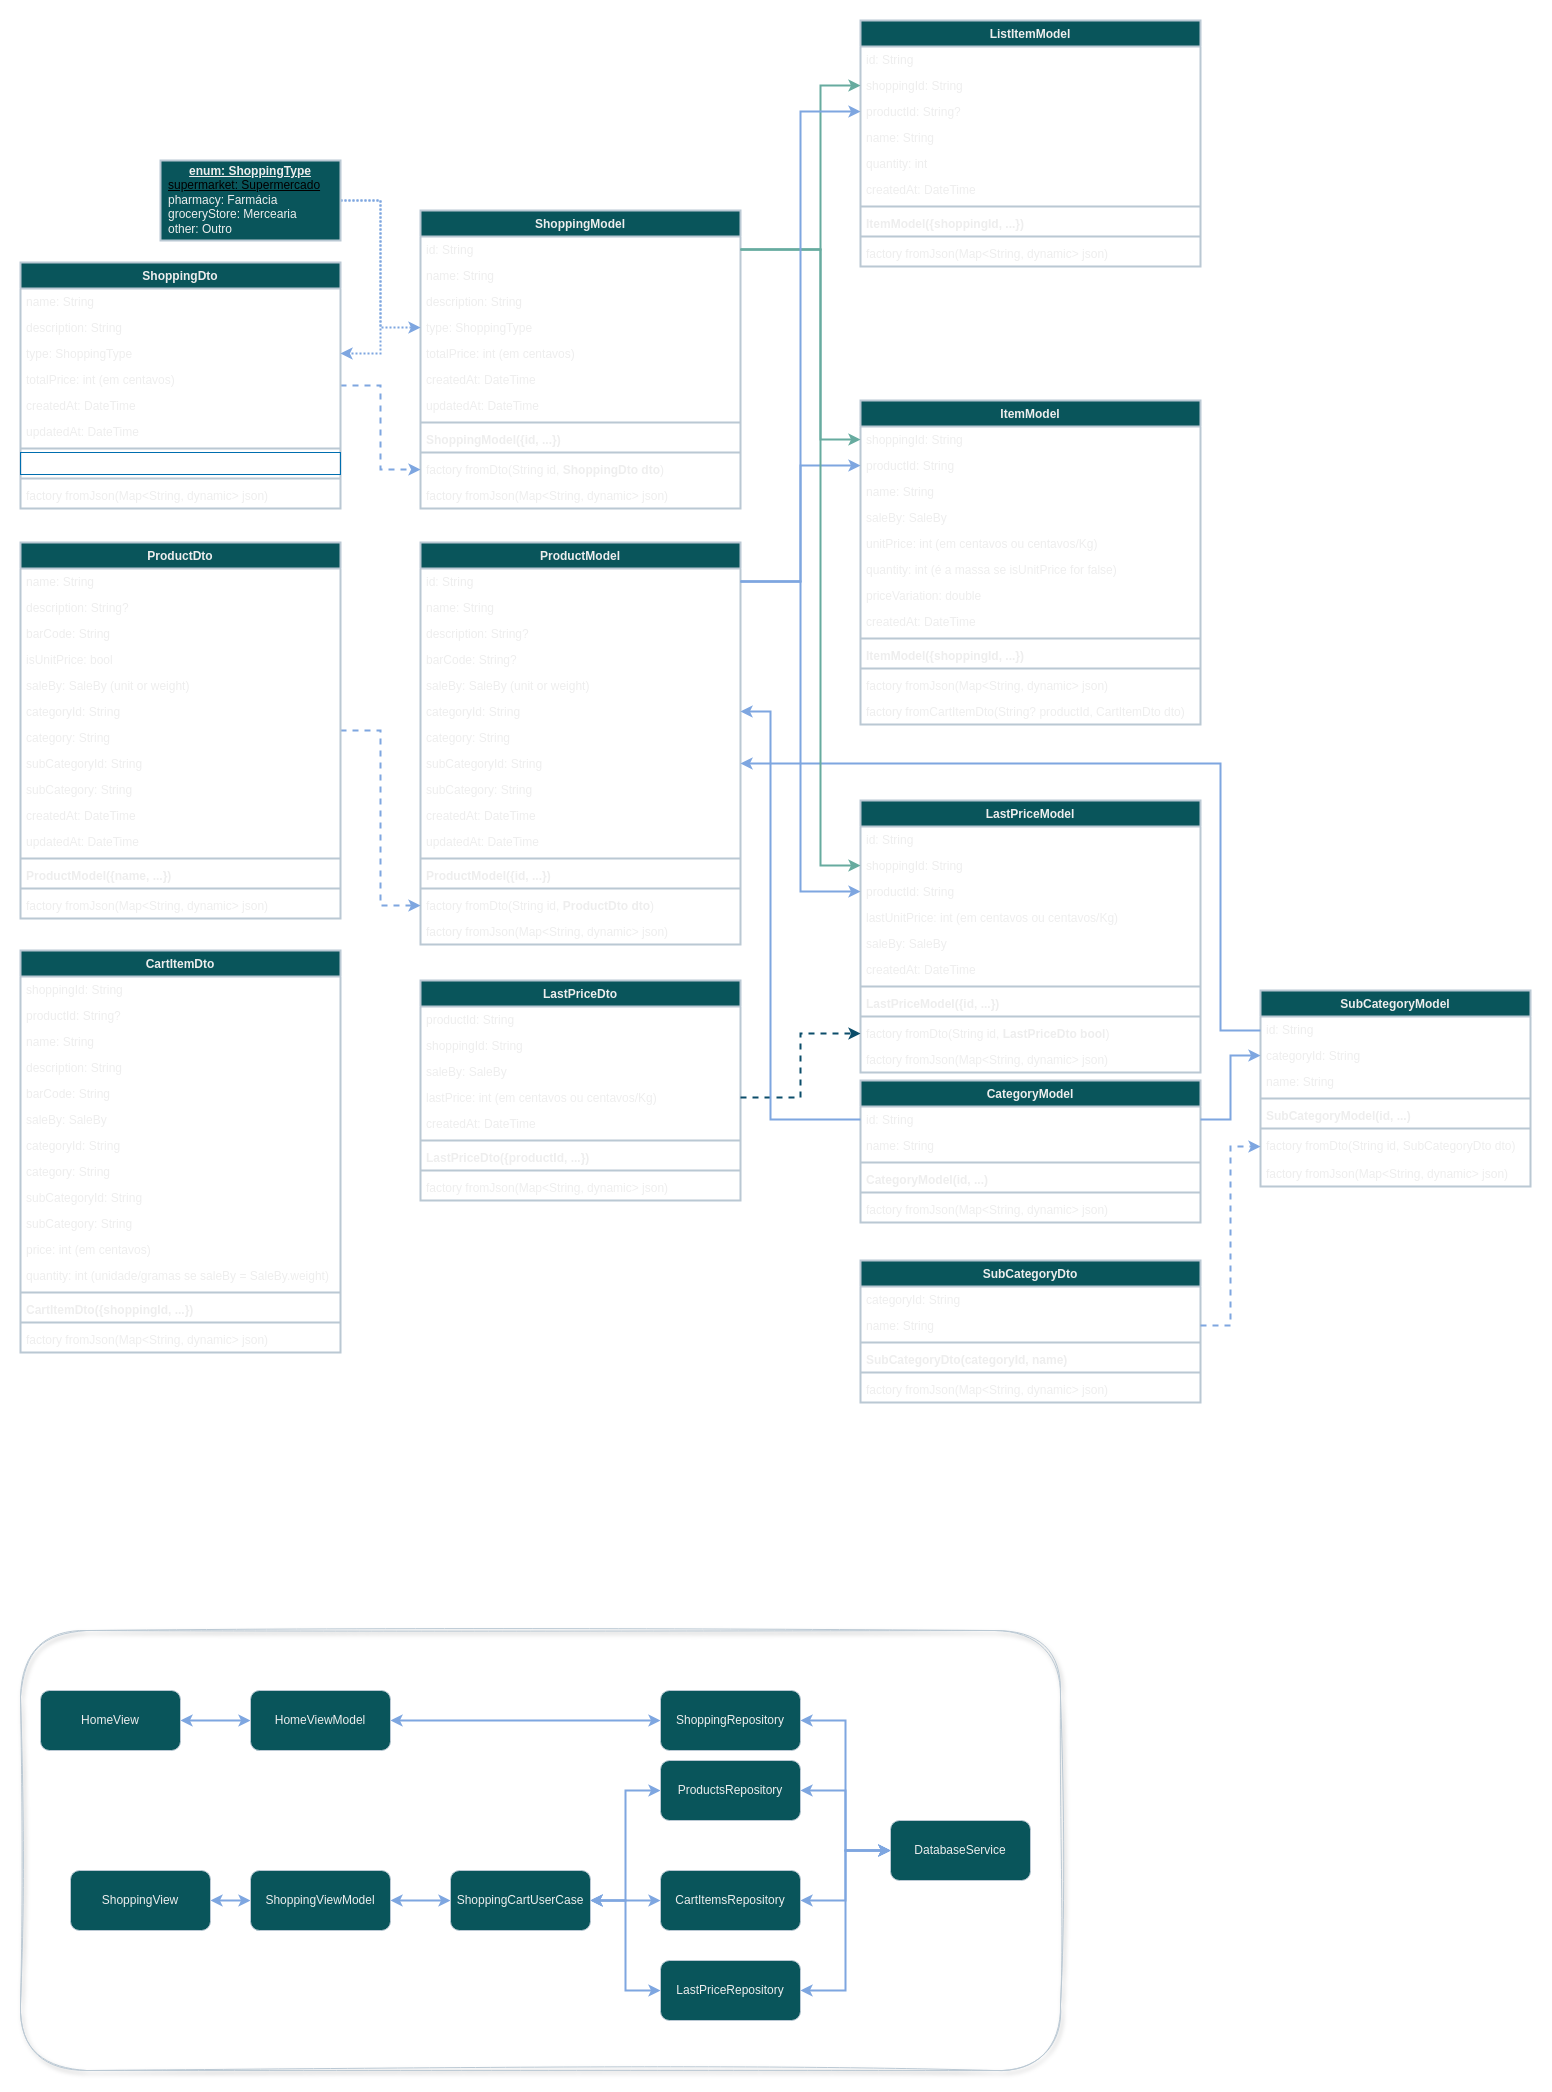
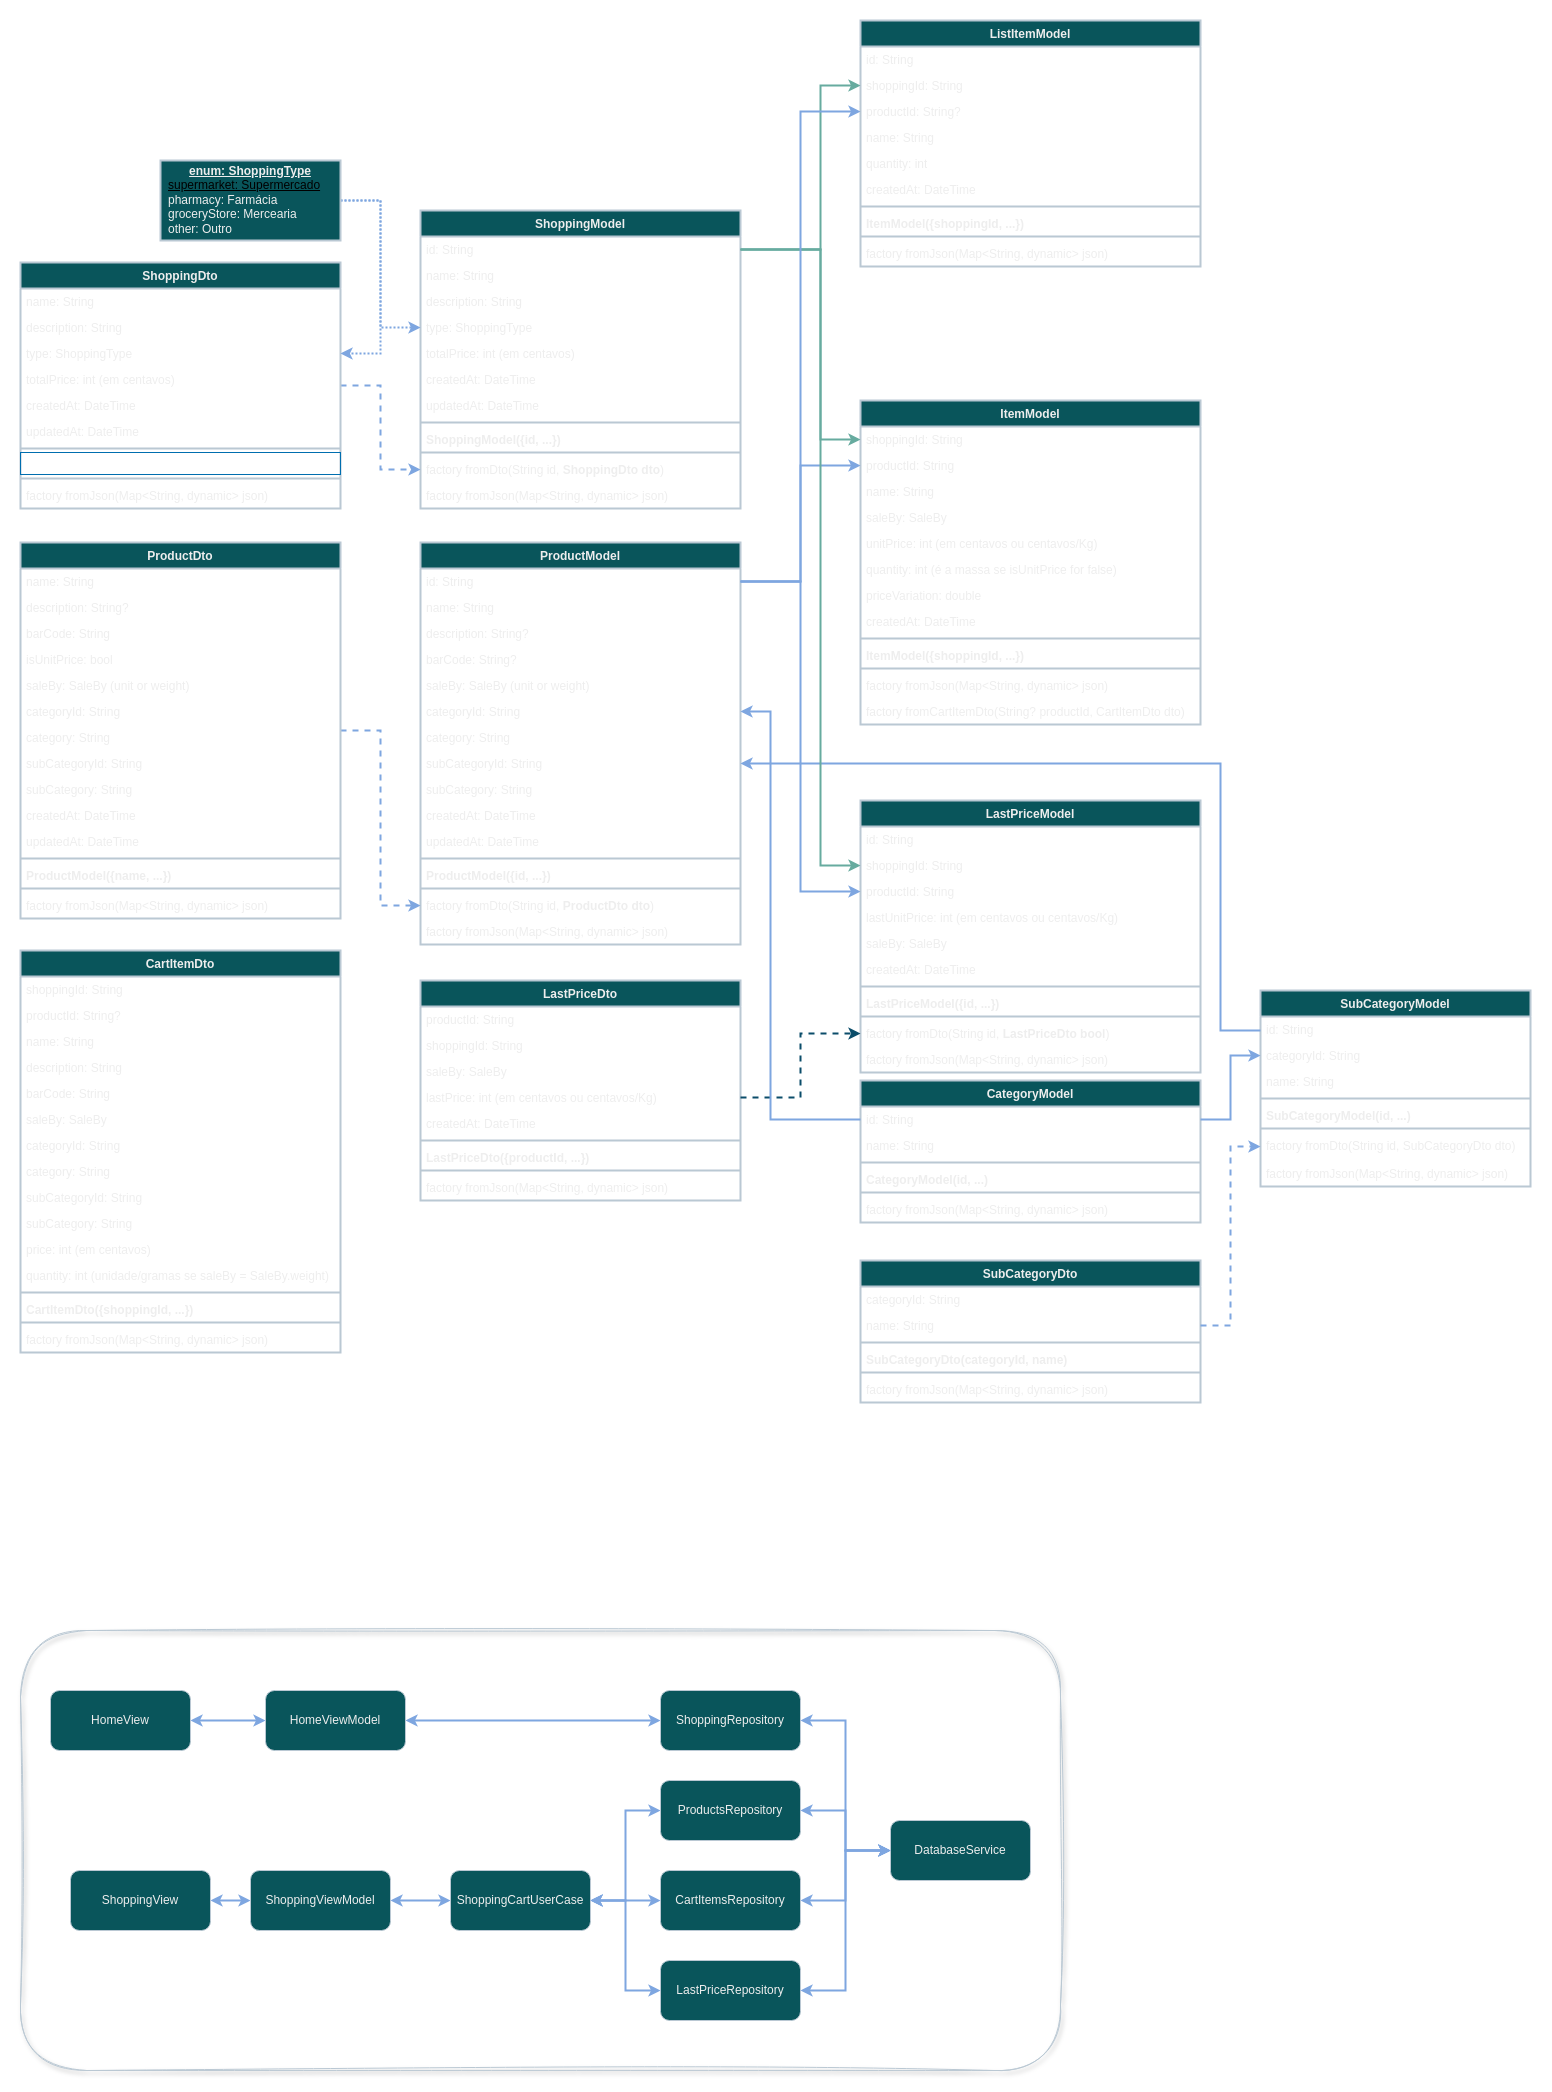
(111, 1721) -> (121, 1721)
(321, 1721) -> (336, 1721)
(731, 1791) -> (731, 1811)
